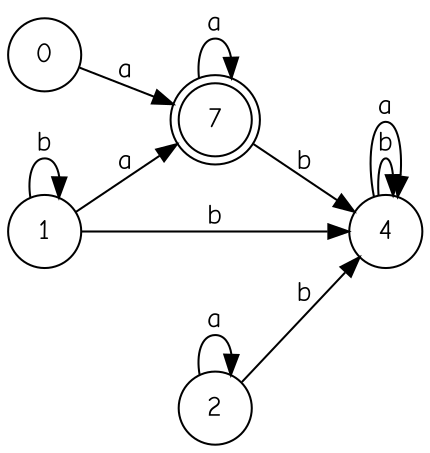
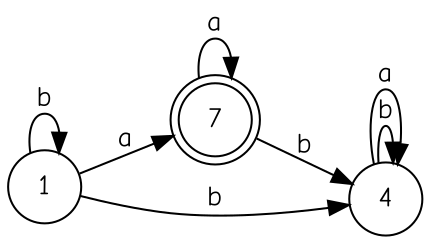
(45, 55) -> none
(215, 408) -> none
